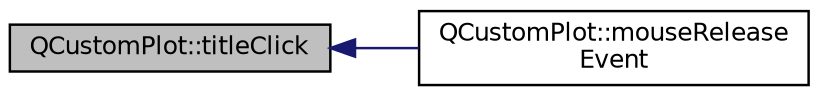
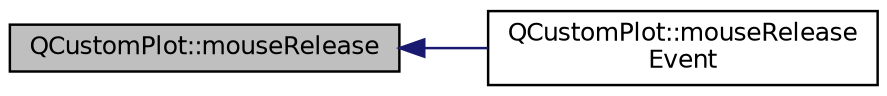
(170, 48) -> (205, 48)
